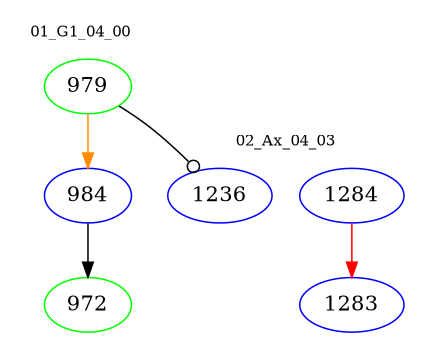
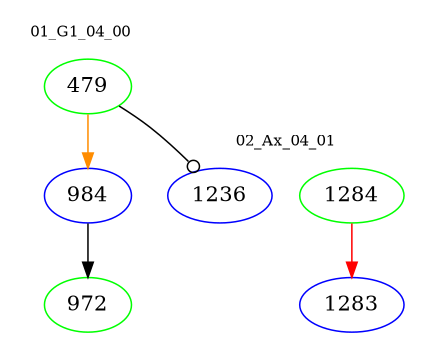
(88, 86) -> (88, 86)
(286, 142) -> (286, 142)
(352, 196) -> (352, 196)
